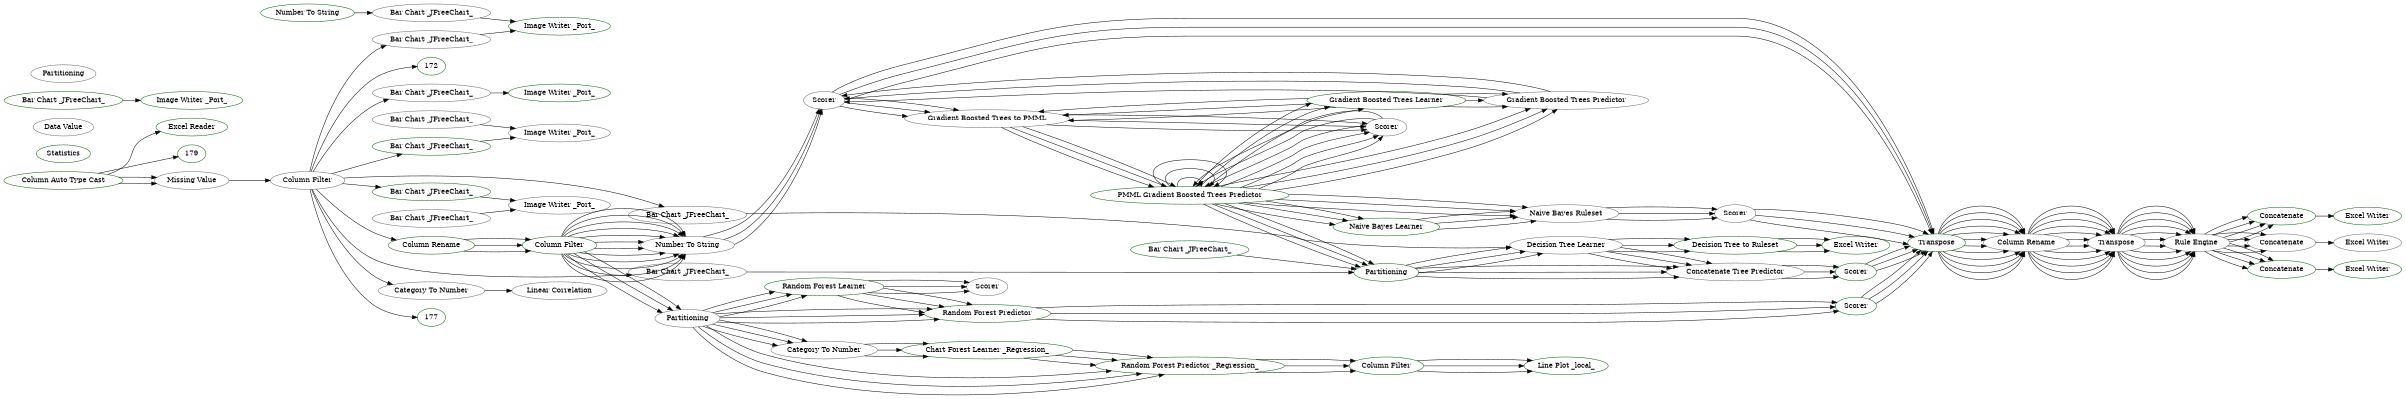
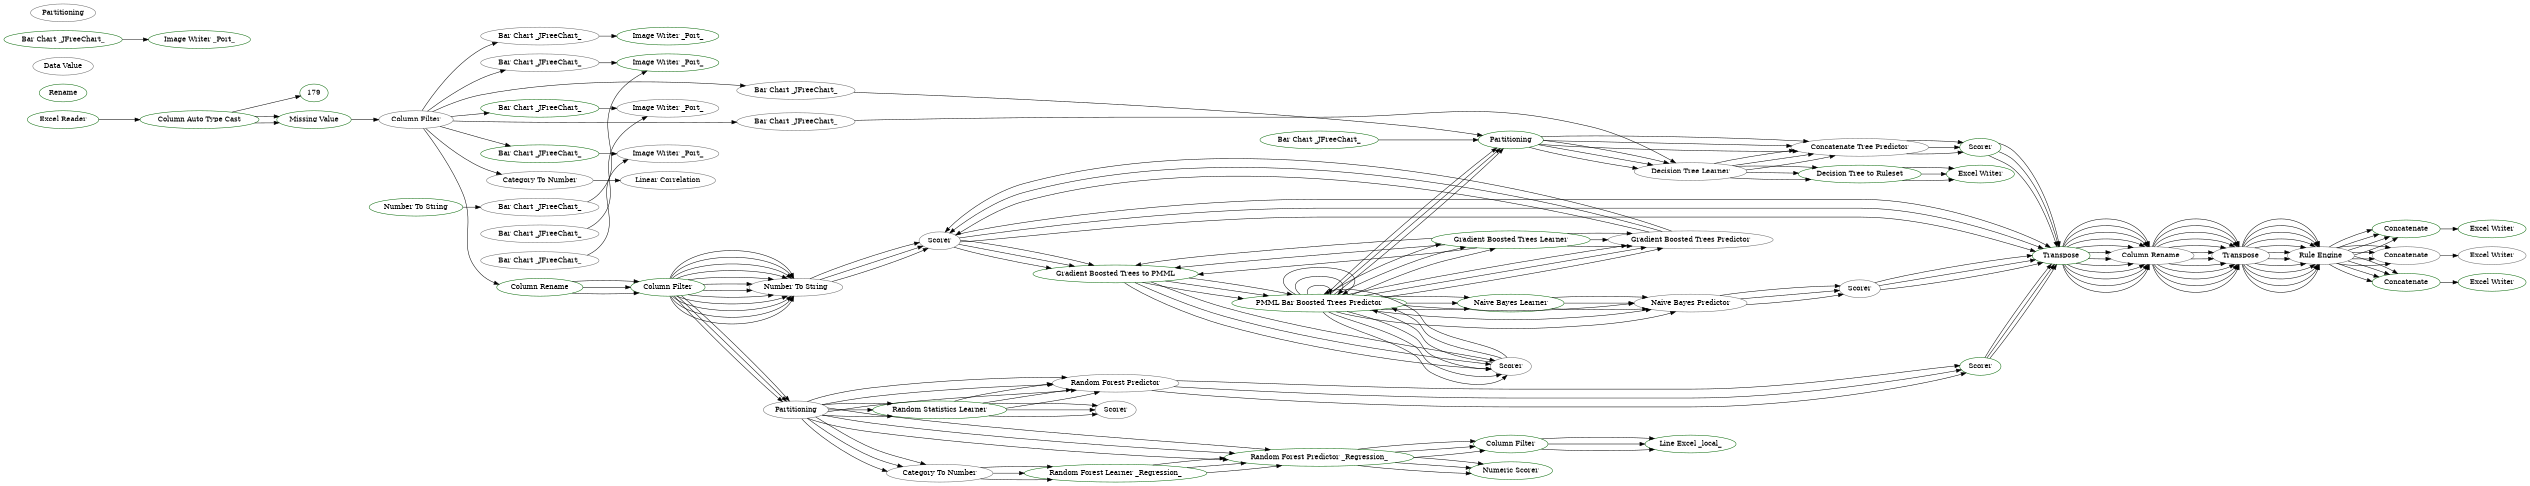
(431, 66) -> none
(987, 119) -> (1116, 274)
(63, 154) -> (63, 93)
(132, 154) -> (117, 120)
(192, 180) -> (314, 120)
(1190, 195) -> (1319, 303)
(1566, 214) -> (1691, 303)
(824, 287) -> (940, 410)
(987, 313) -> (1116, 383)
(431, 317) -> none
(987, 350) -> (1116, 473)
(1566, 366) -> (1691, 444)
none -> (1511, 471)
